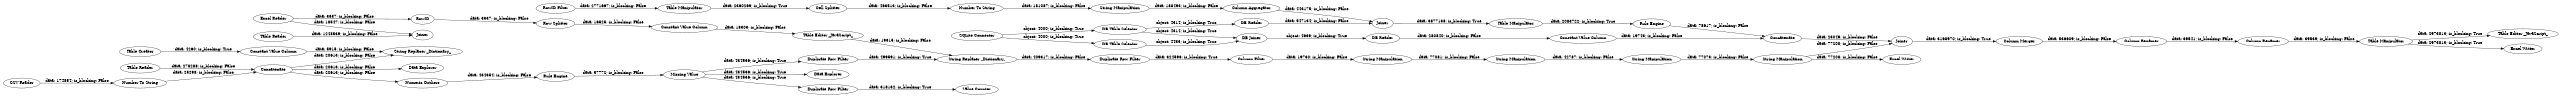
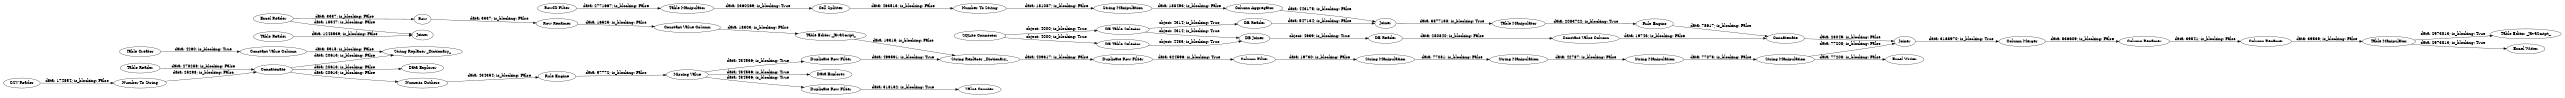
(423, 19) -> (423, 19)
(556, 24) -> (557, 24)
